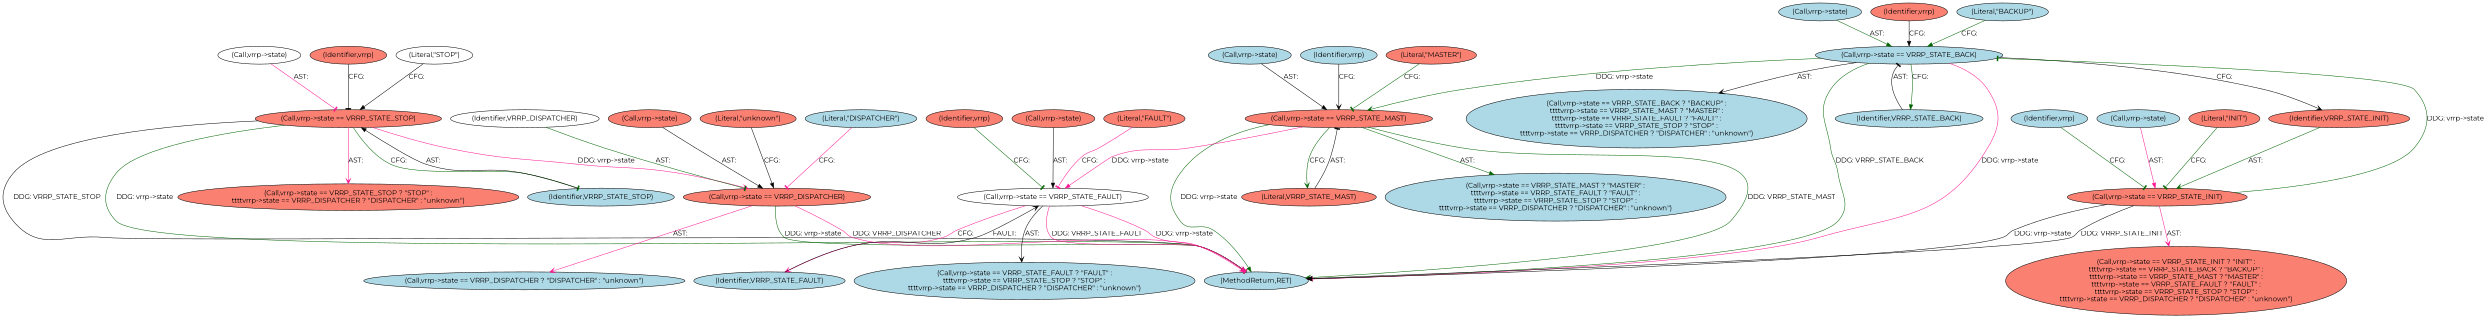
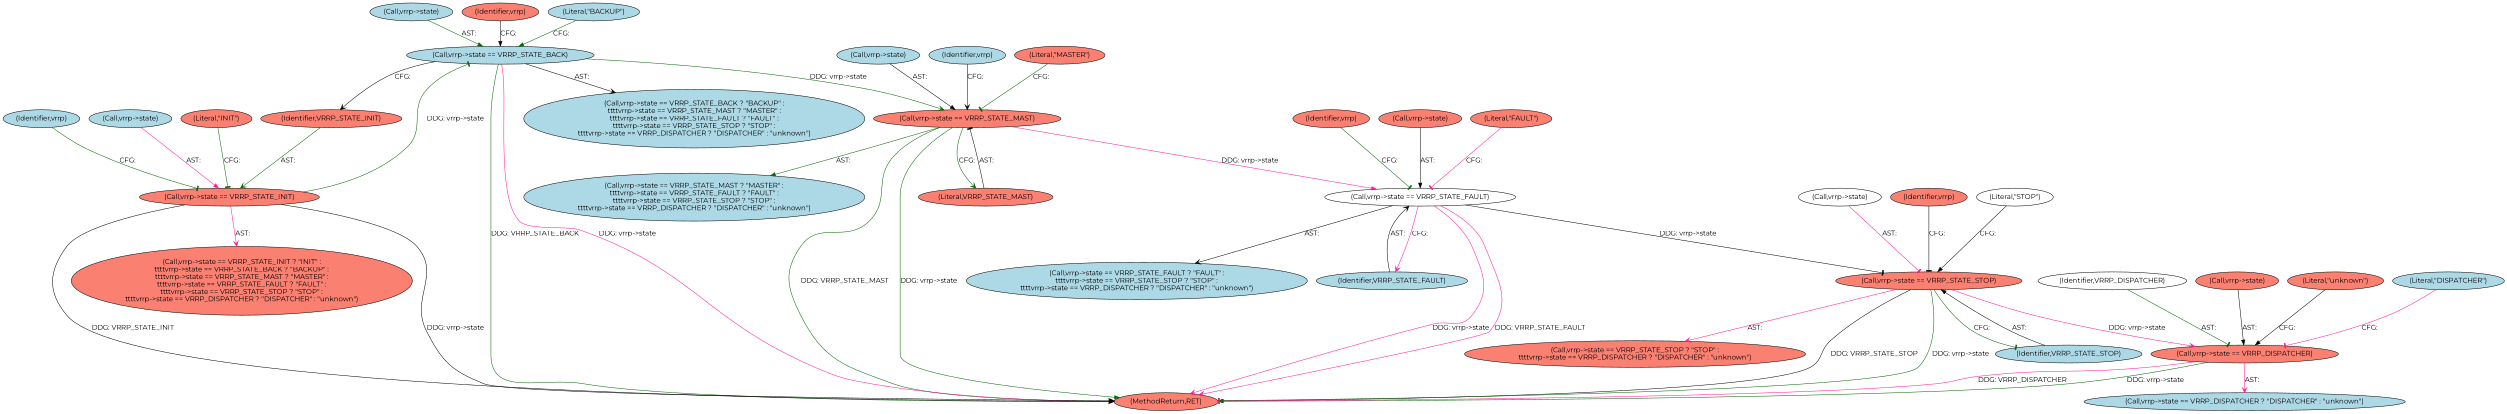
(1909, 119) -> none
(1006, 234) -> (1399, 234)
none -> (1673, 239)
(1256, 281) -> (1166, 402)
